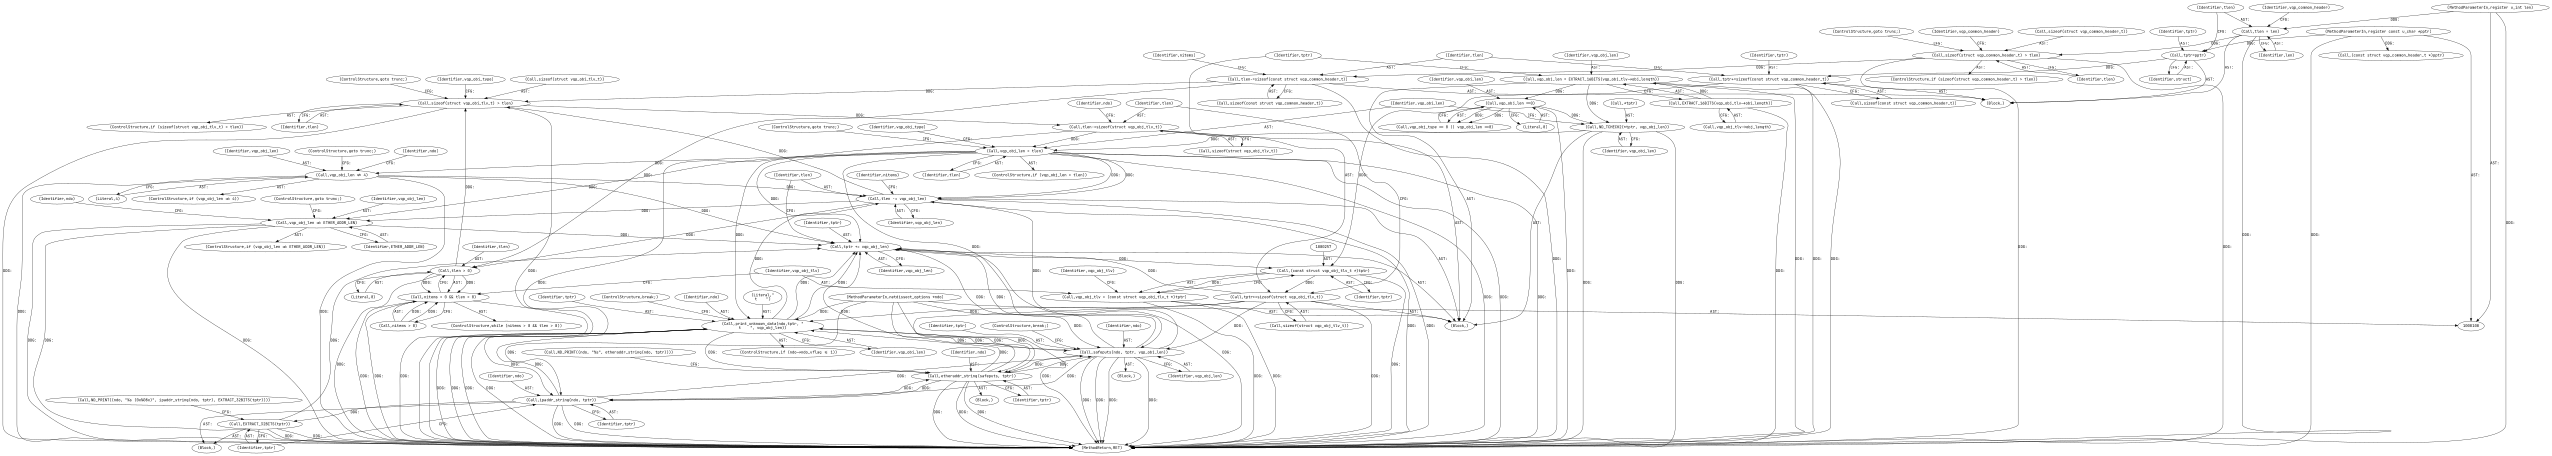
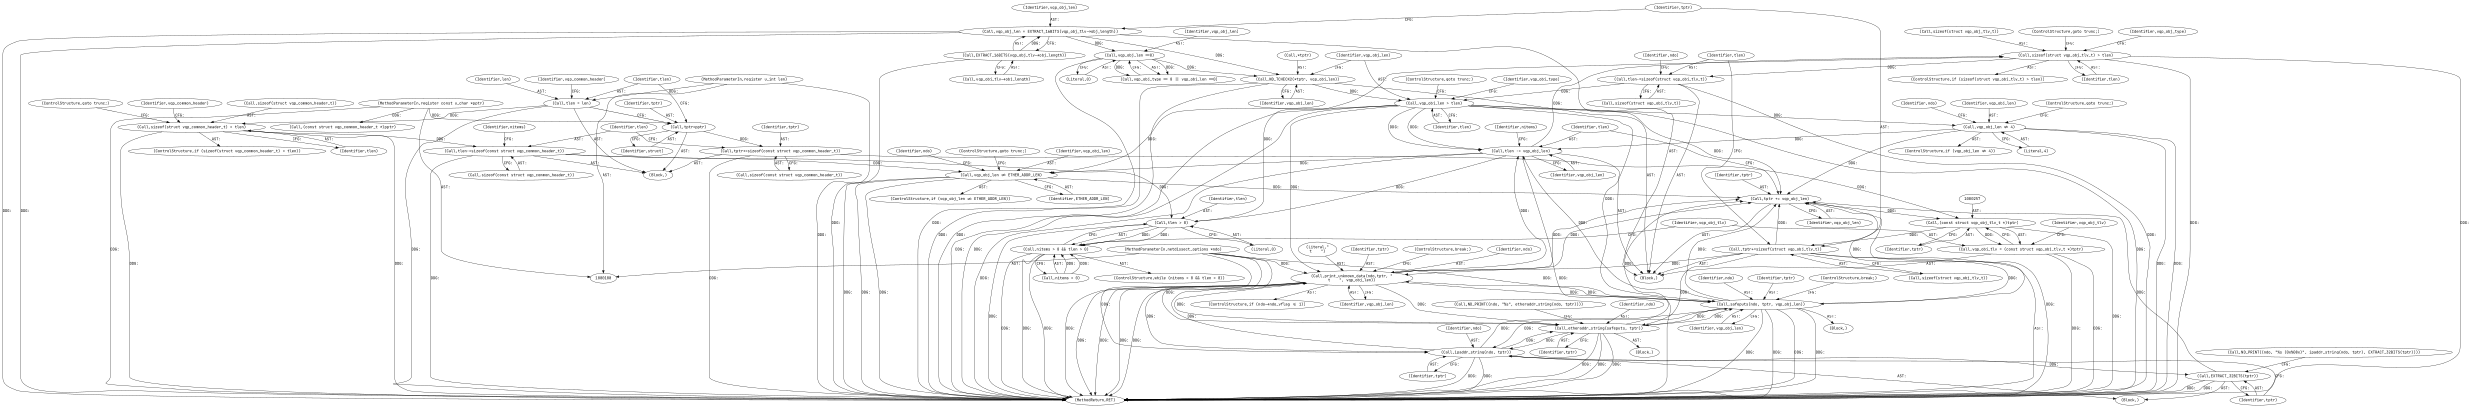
(2260, 44) -> (629, 115)
(872, 92) -> (792, 161)
(1039, 175) -> none
(1377, 376) -> (2040, 328)
